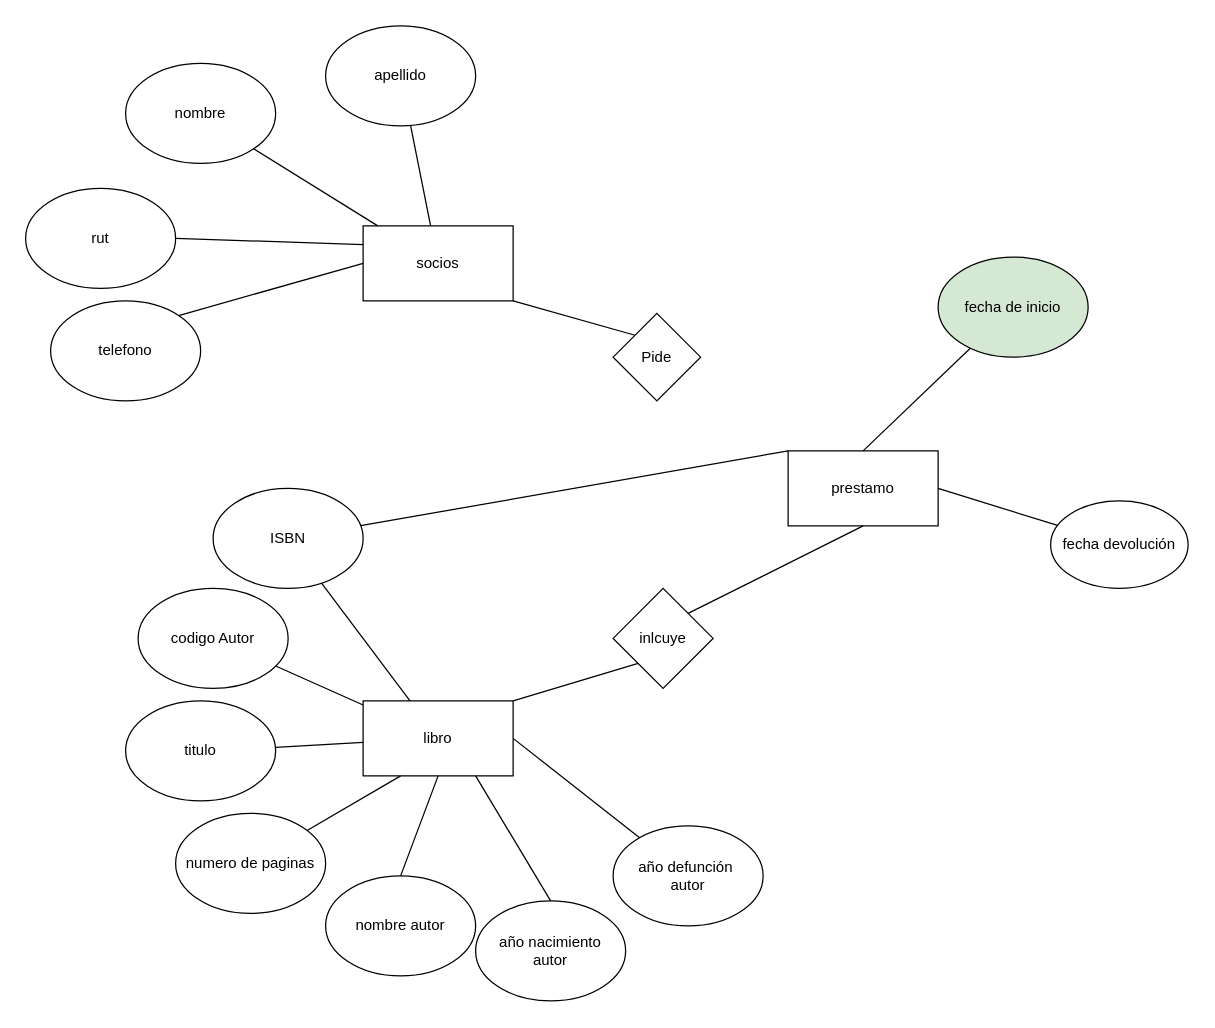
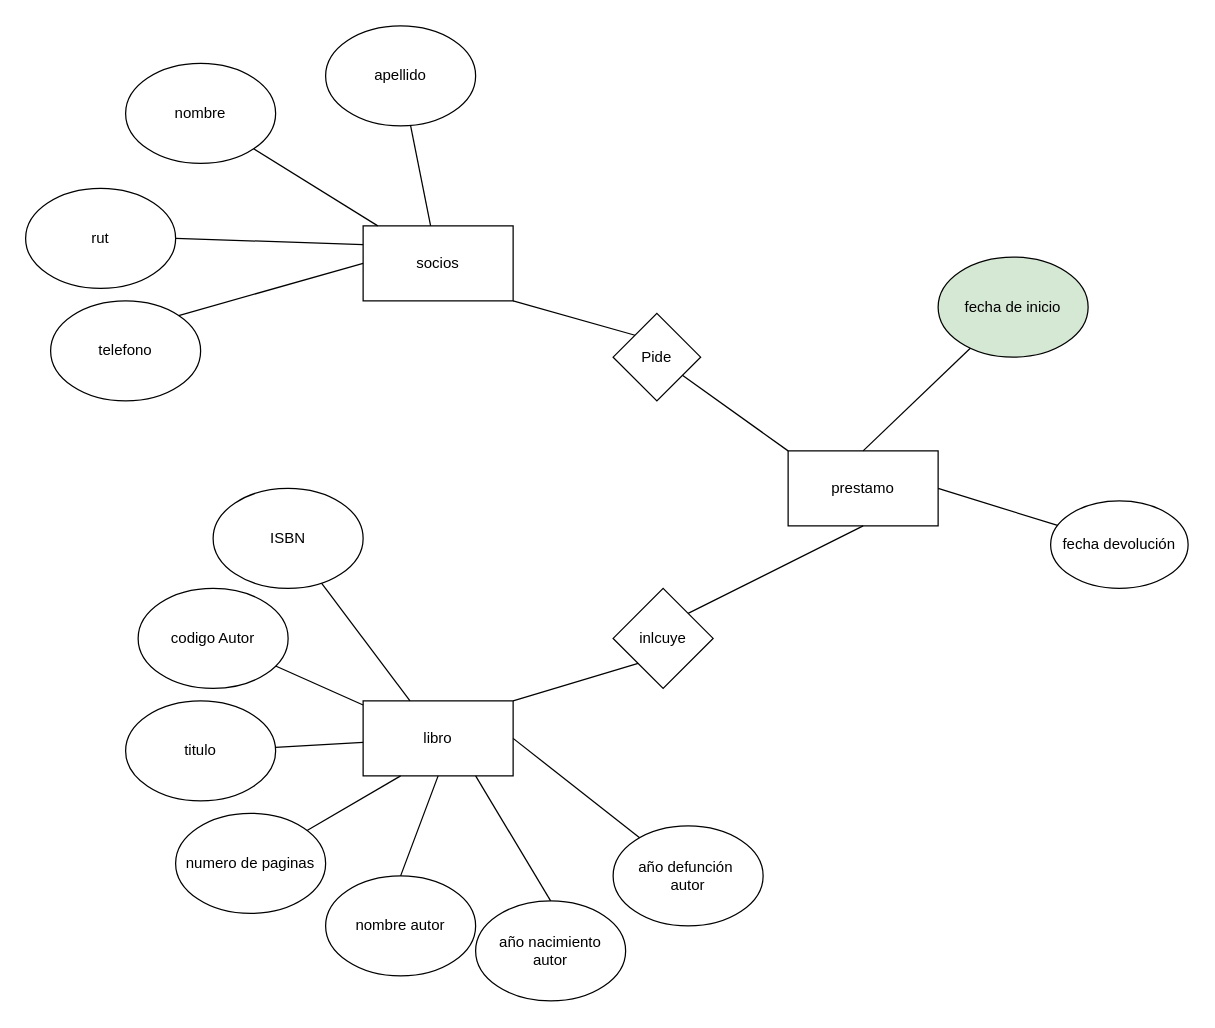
(575, 488) -> (736, 413)
